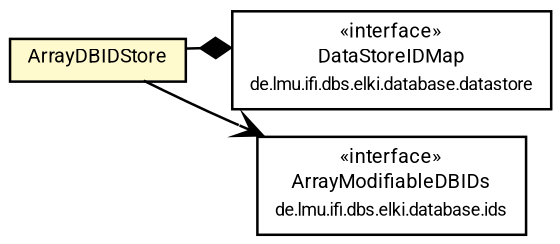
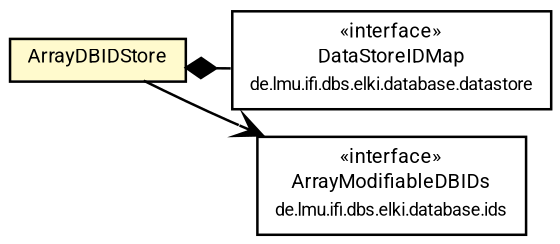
(193, 48) -> (224, 68)
